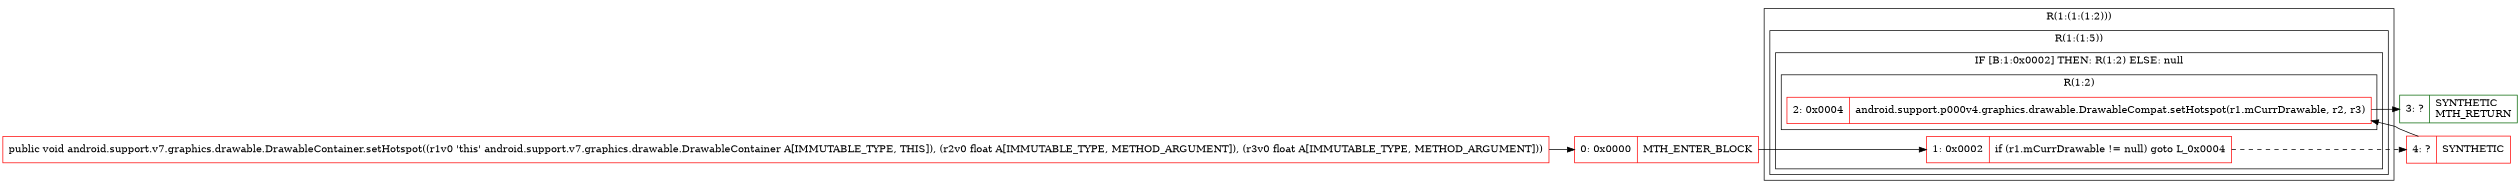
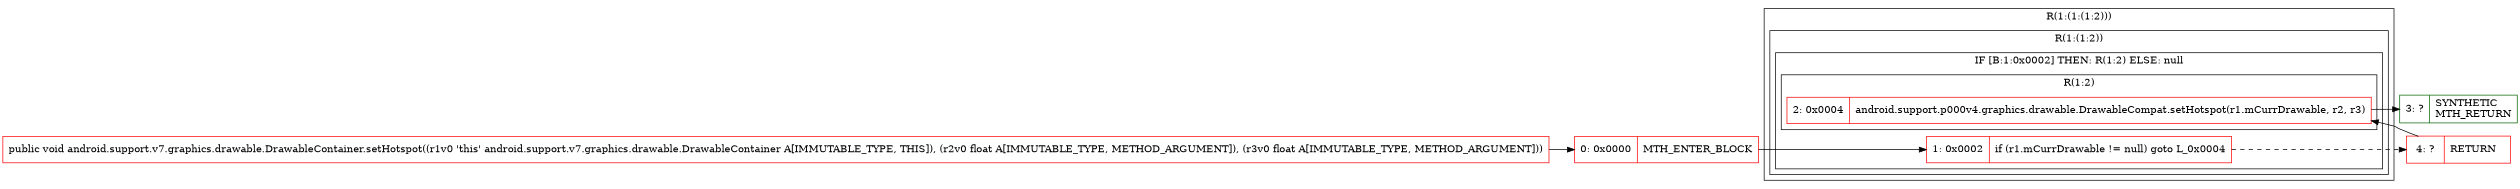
(2079, 39) -> (2079, 39)
(2473, 149) -> (2473, 149)
